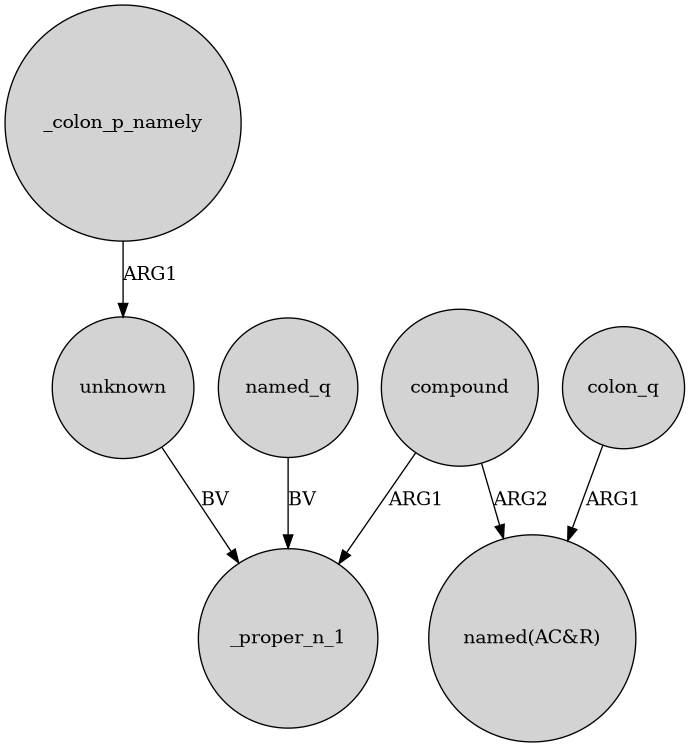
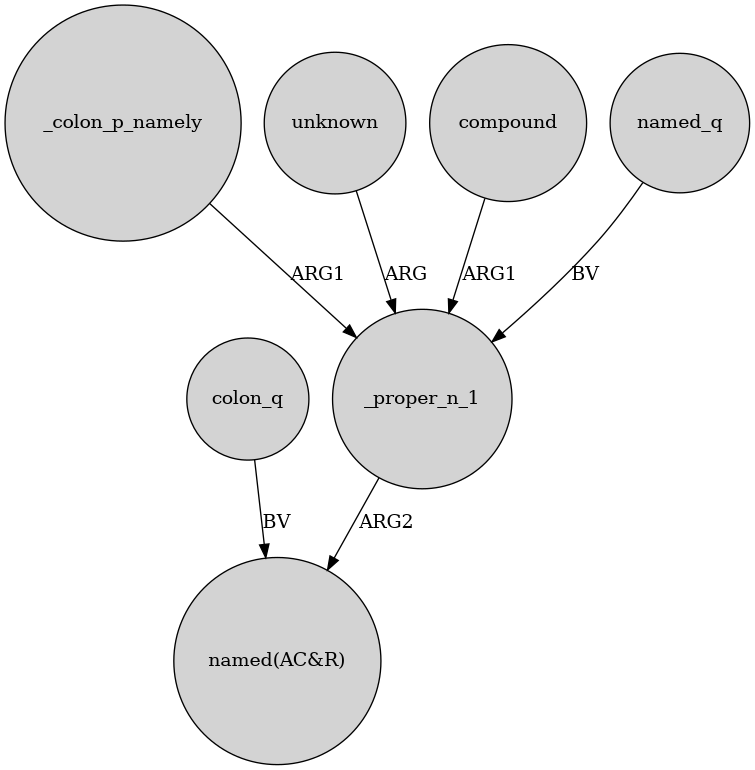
(123, 272) -> (278, 266)
(491, 494) -> (357, 518)
(215, 500) -> (406, 275)
(613, 500) -> (277, 523)
